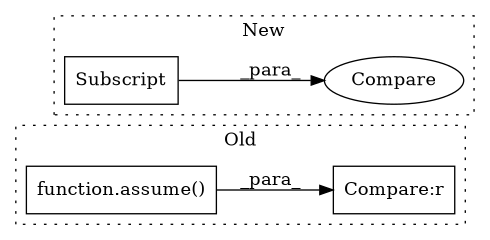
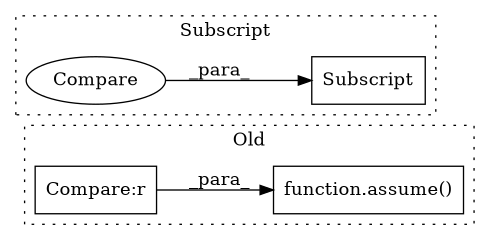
(264, 31) -> (226, 31)
(245, 80) -> (232, 80)
(268, 190) -> (208, 190)
